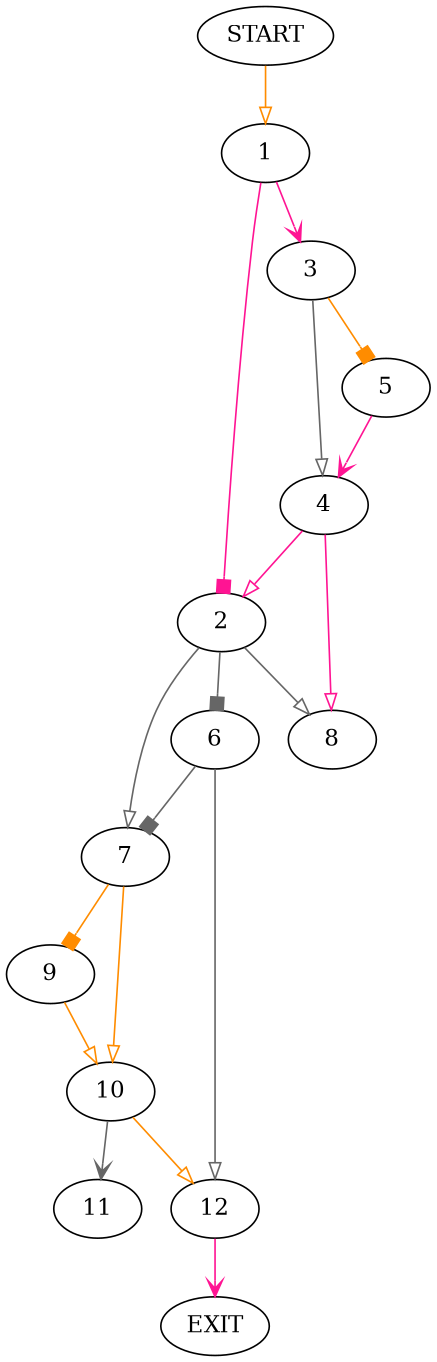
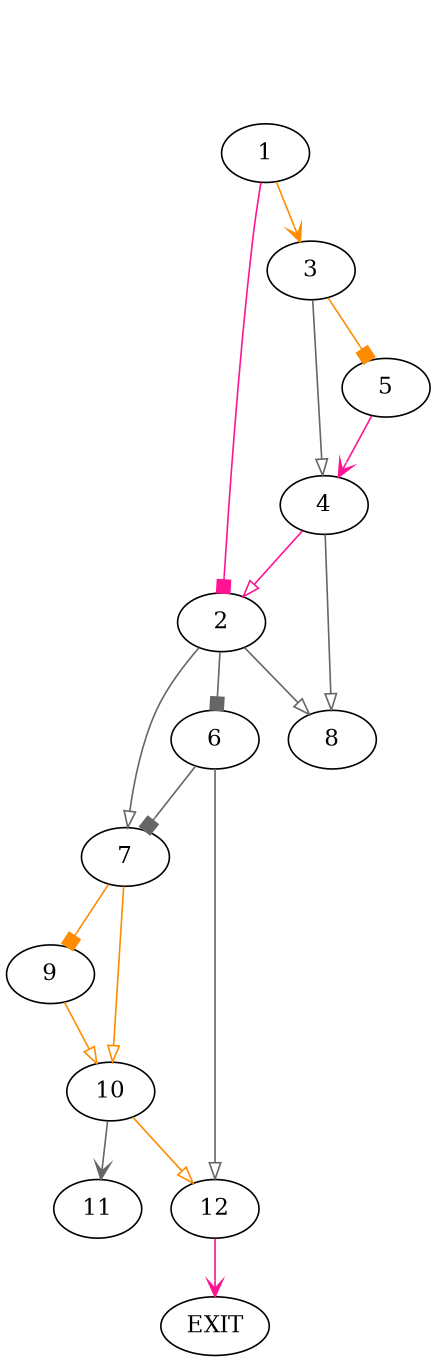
(266, 36) -> none
(285, 204) -> (285, 204)
(328, 614) -> (328, 614)
